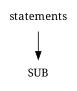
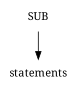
(38, 42) -> (38, 42)
